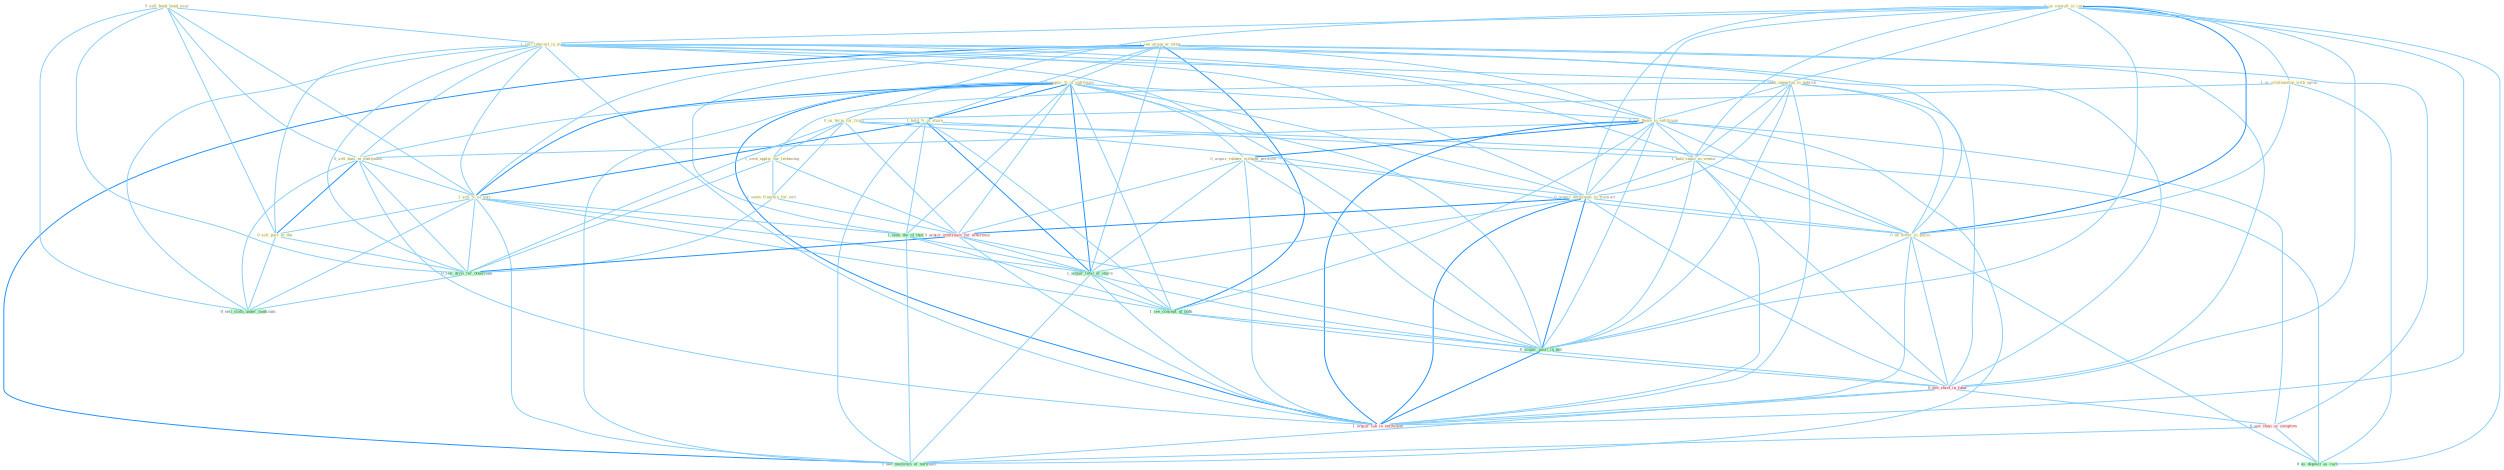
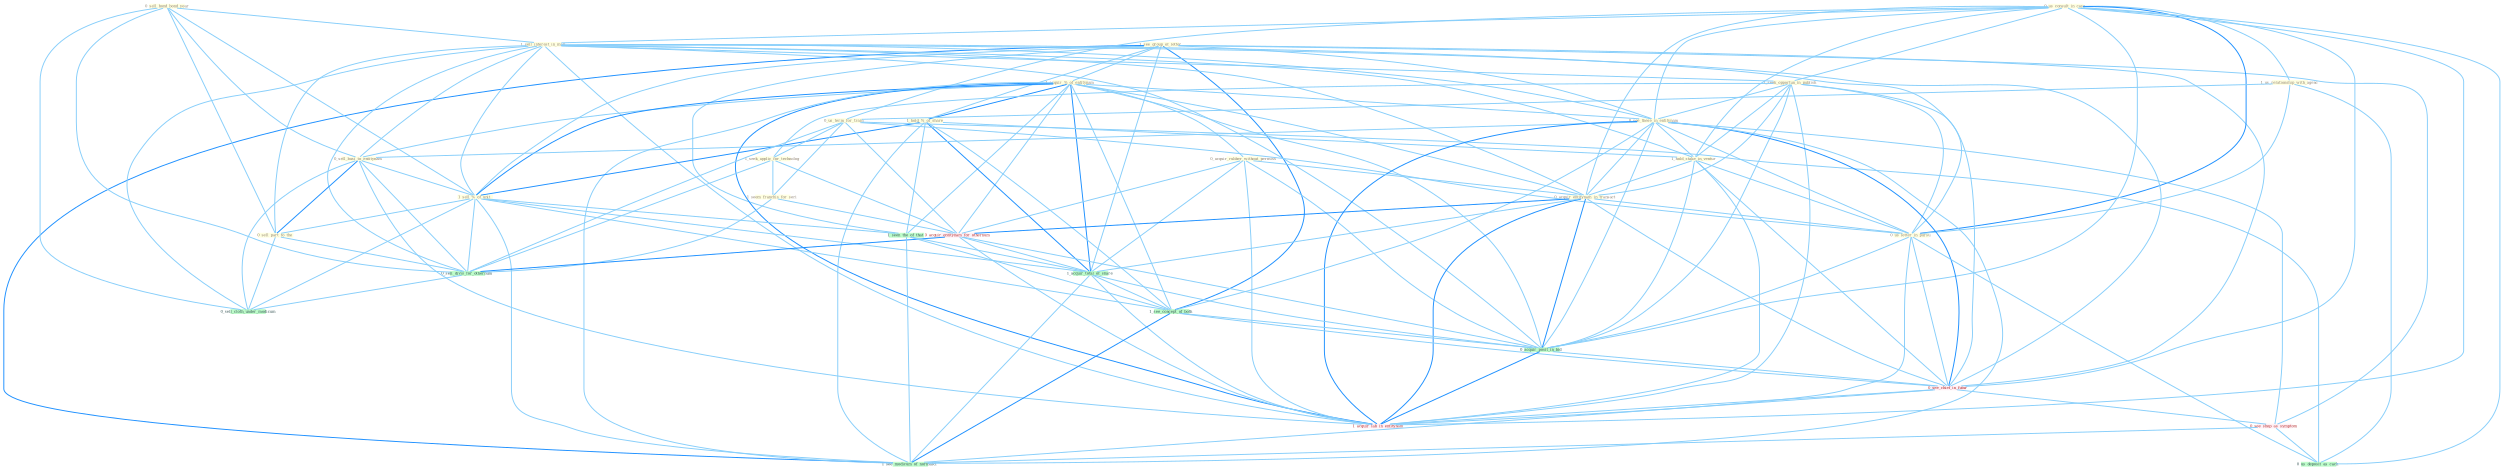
(1352, 148) -> (1886, 188)
none -> (1041, 388)
